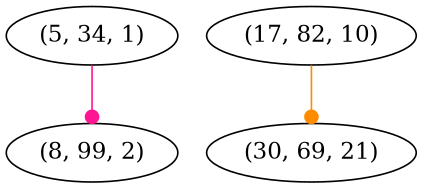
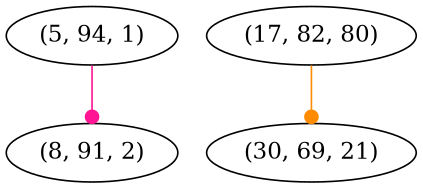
(92, 36) -> (92, 36)
(311, 36) -> (311, 36)
(92, 153) -> (92, 153)
